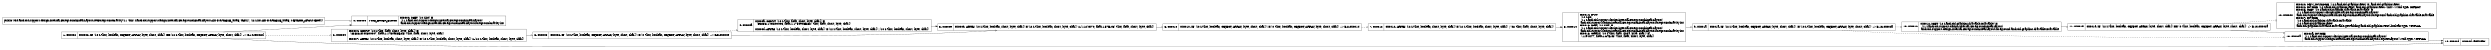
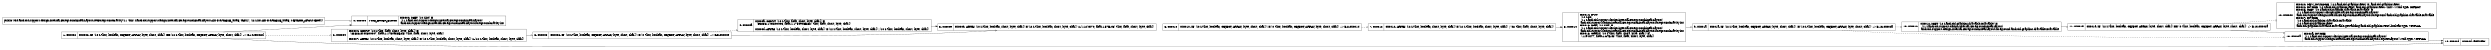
(1159, 27) -> none
